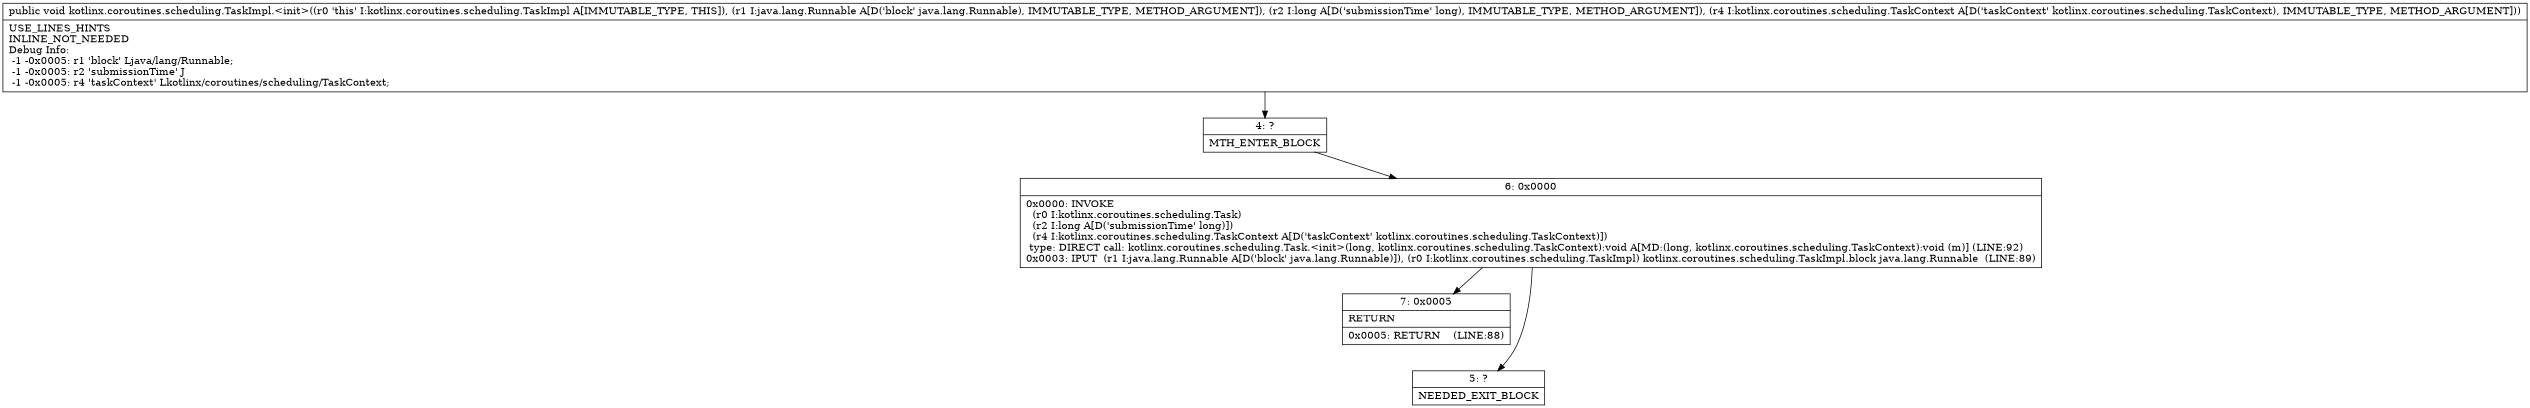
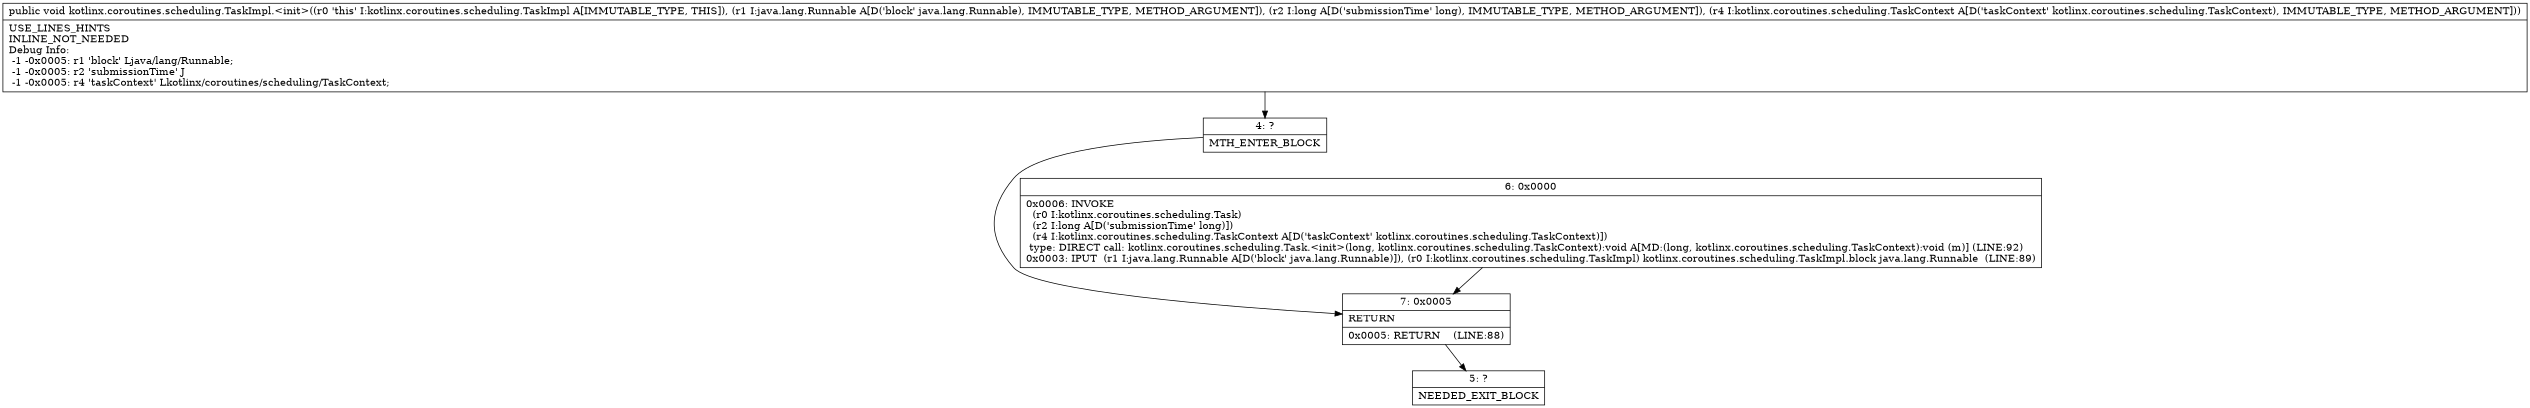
(1352, 164) -> (1027, 275)
(1074, 204) -> (1074, 204)
(1526, 319) -> (1453, 355)
